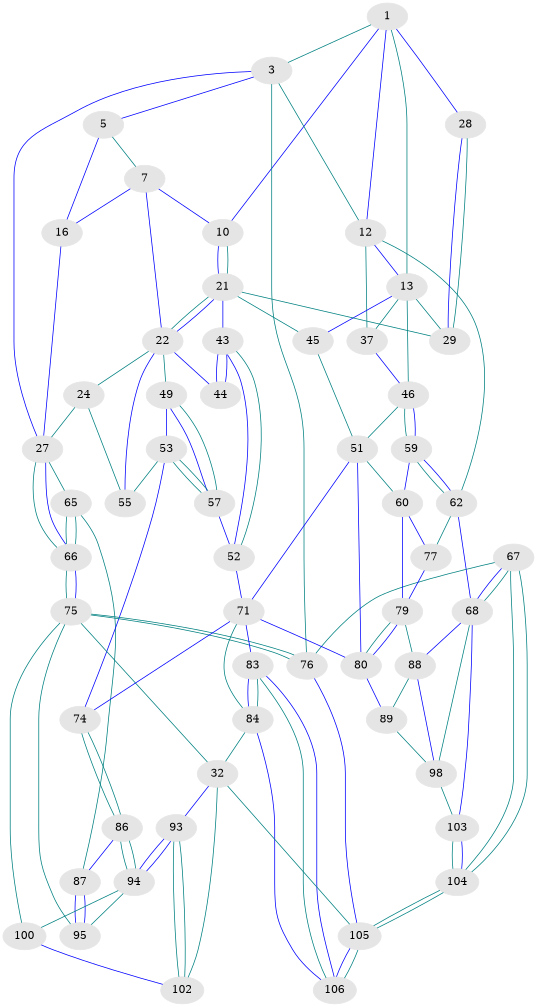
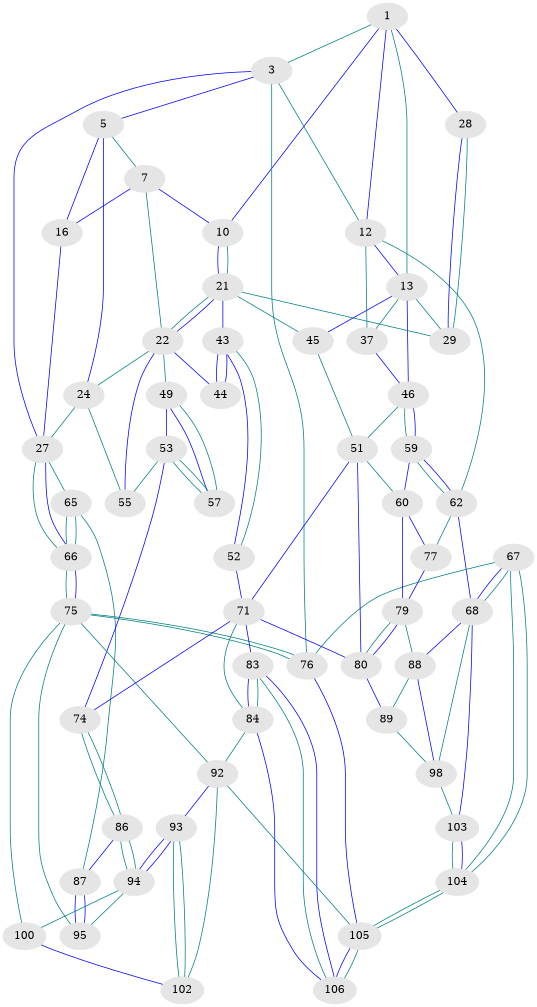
(154, 260) -> (154, 260)
none -> (103, 261)
(408, 341) -> (408, 341)
(224, 530) -> none
(218, 774) -> (218, 774)
